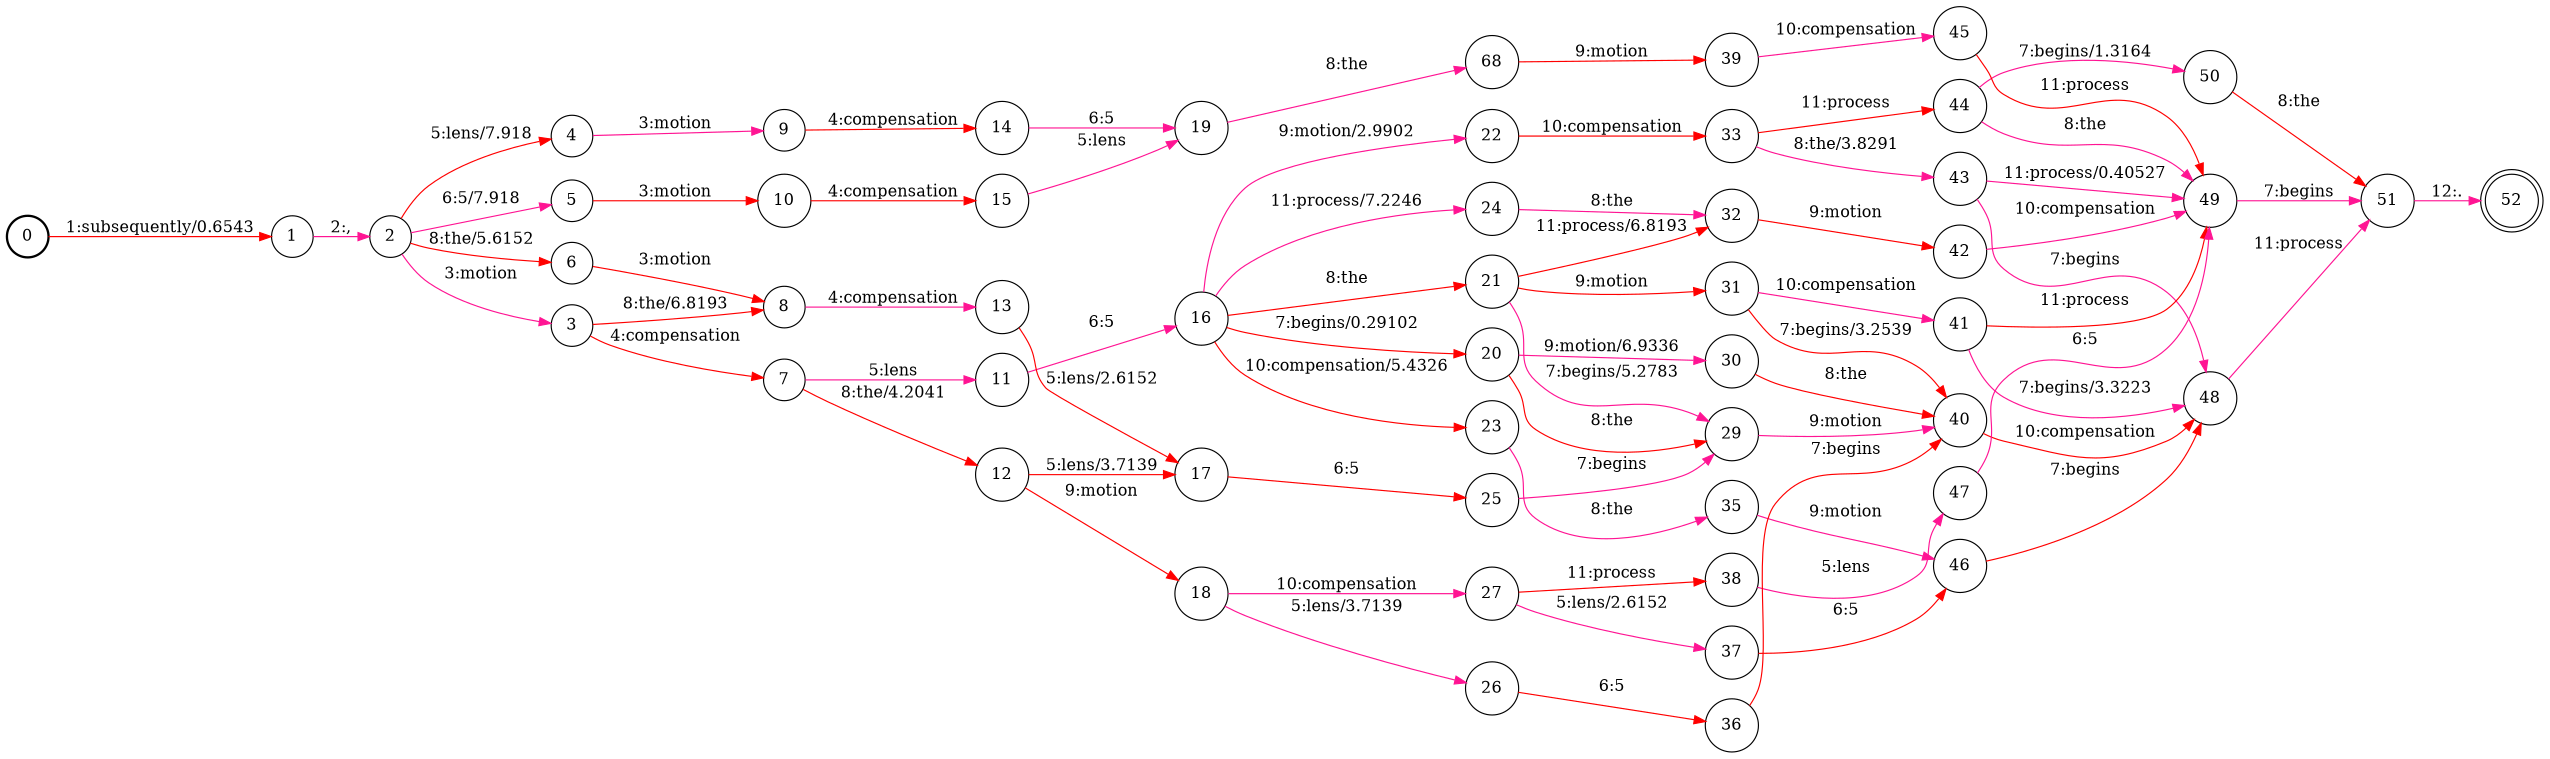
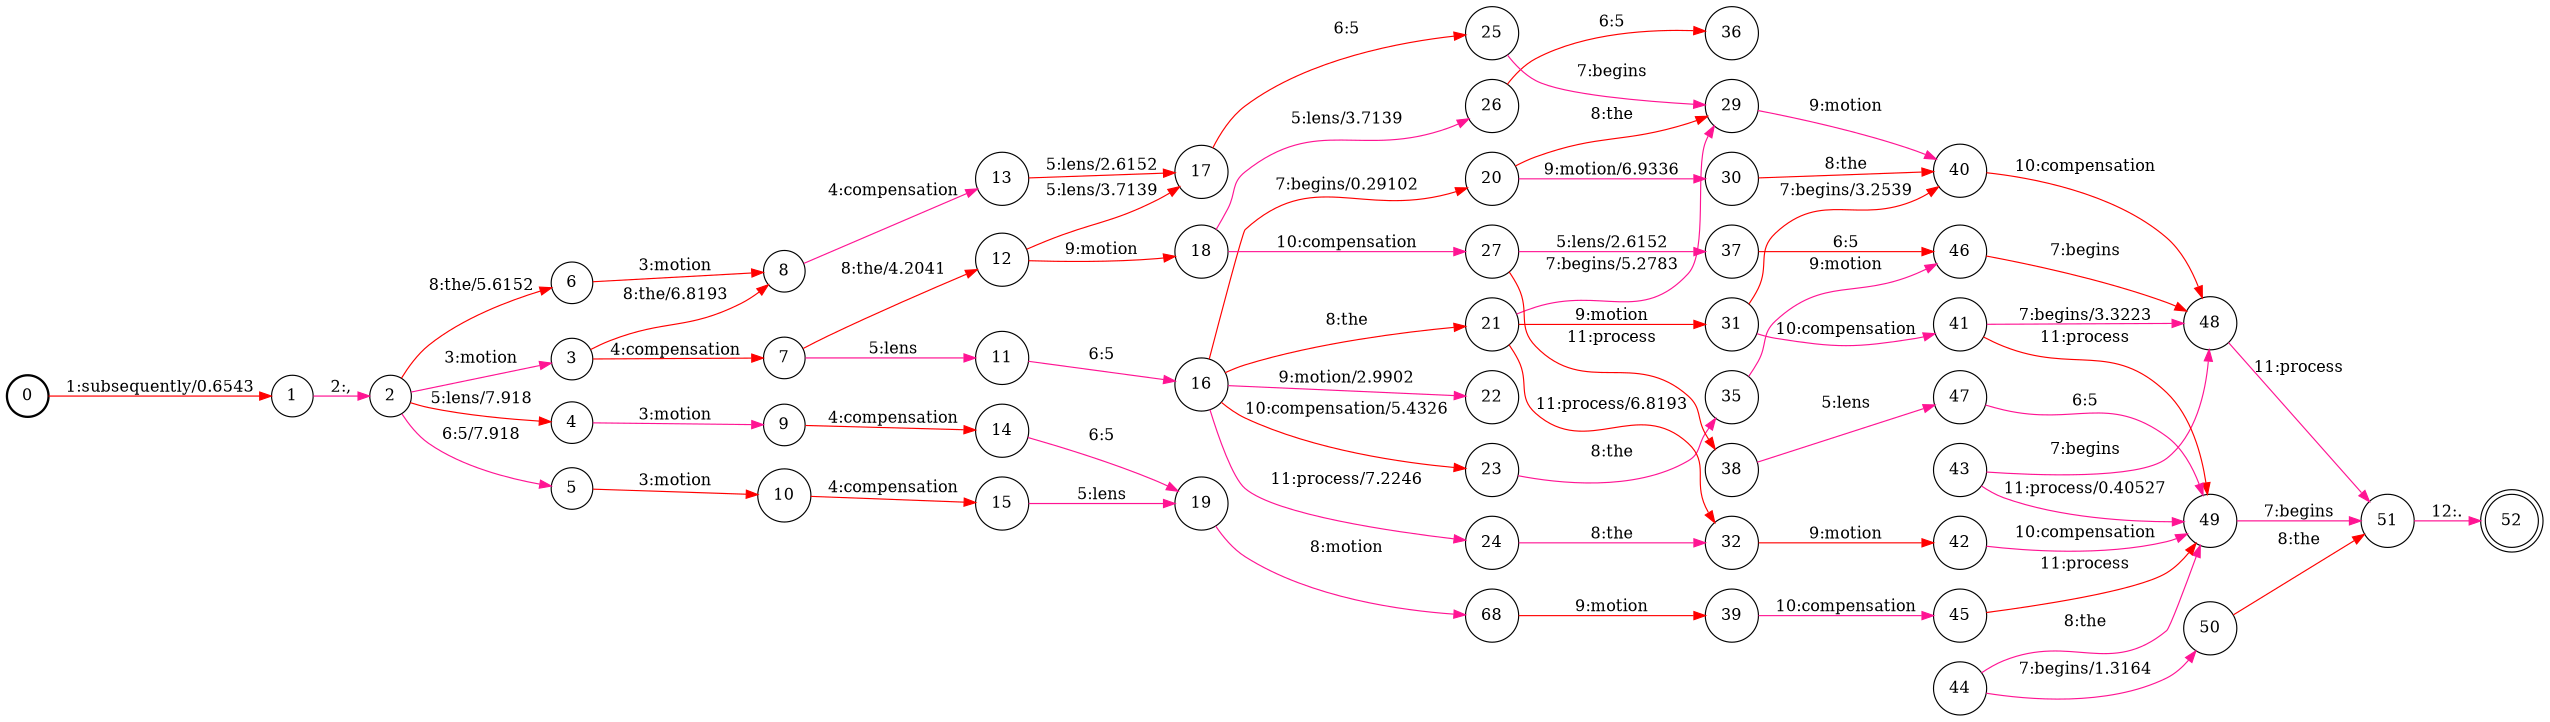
(1347, 65) -> (1347, 548)
(1732, 136) -> none
(1766, 528) -> none
